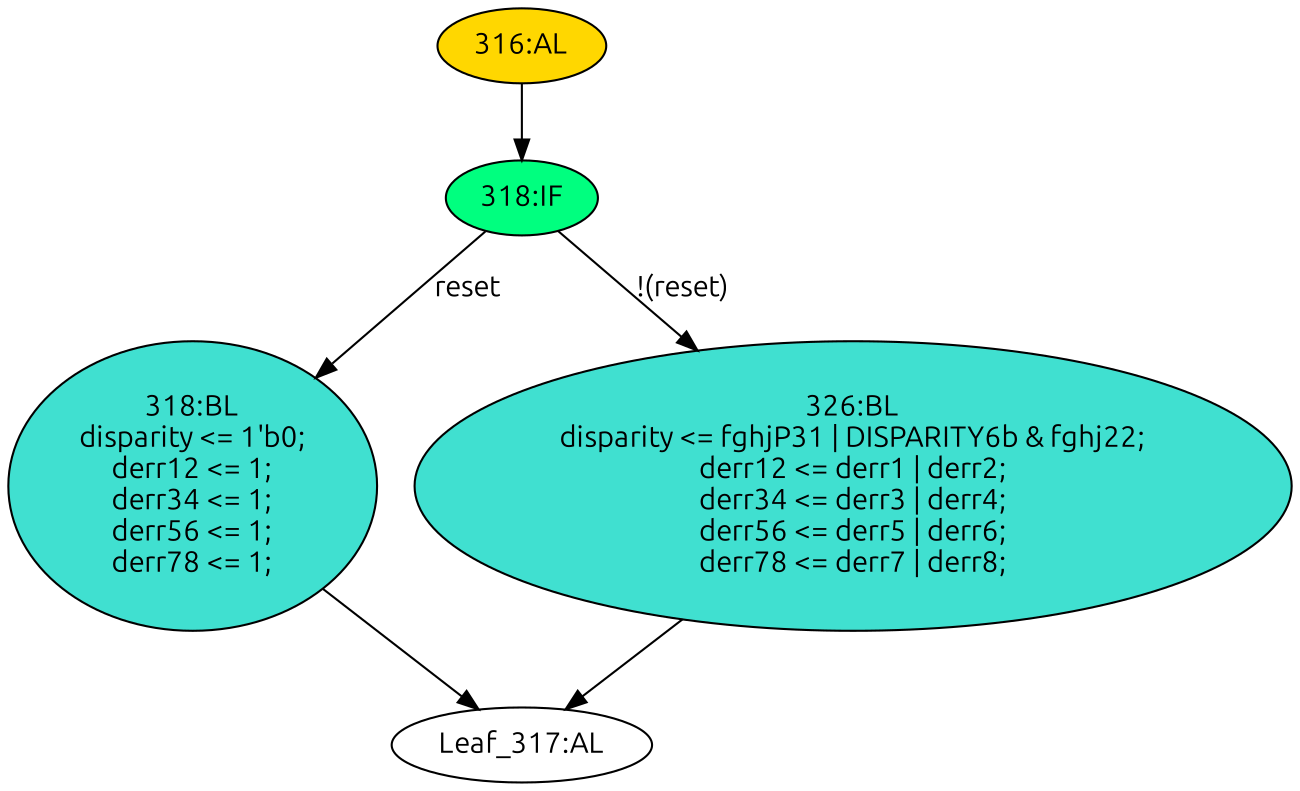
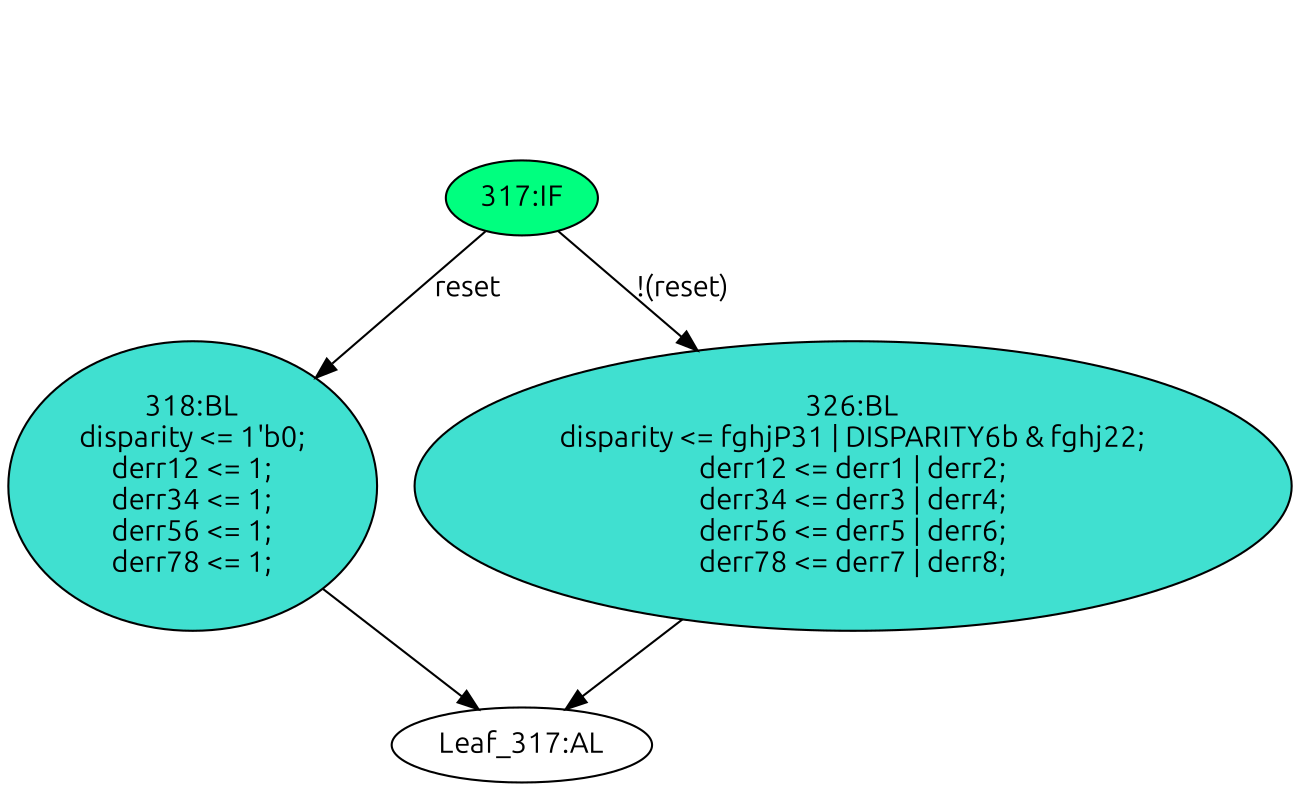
(522, 46) -> none
(522, 198) -> (522, 198)
